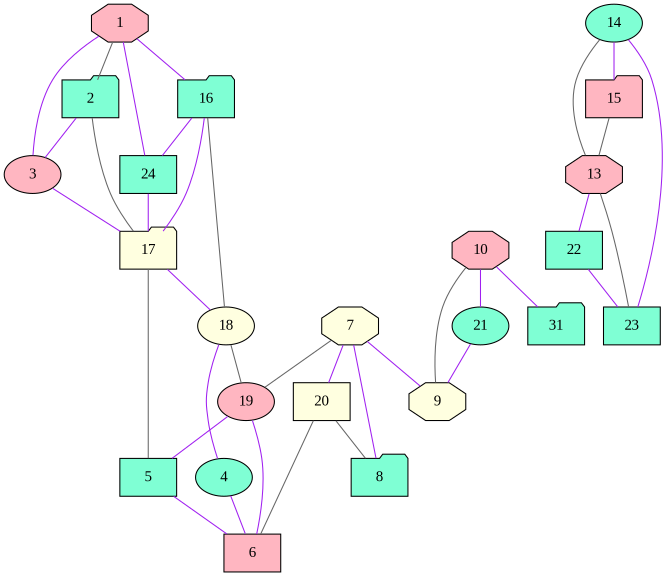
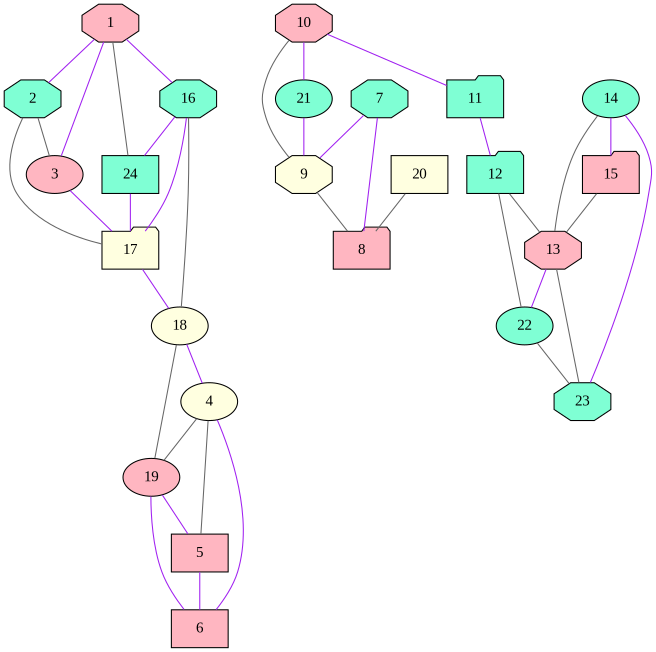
(105, 61) -> (71, 61)
(90, 99) -> (33, 99)
(134, 99) -> (120, 99)
(206, 99) -> (188, 99)
(61, 138) -> (44, 137)
none -> (495, 175)
none -> (332, 212)
(574, 250) -> (525, 326)
(603, 288) -> (553, 363)
(350, 326) -> (380, 99)
(556, 326) -> (475, 99)
(632, 326) -> (582, 402)
(148, 364) -> (204, 477)
(298, 364) -> (180, 439)
(336, 364) -> none
(148, 477) -> (200, 553)
(224, 477) -> (209, 402)
(287, 477) -> none
(380, 477) -> (362, 250)
